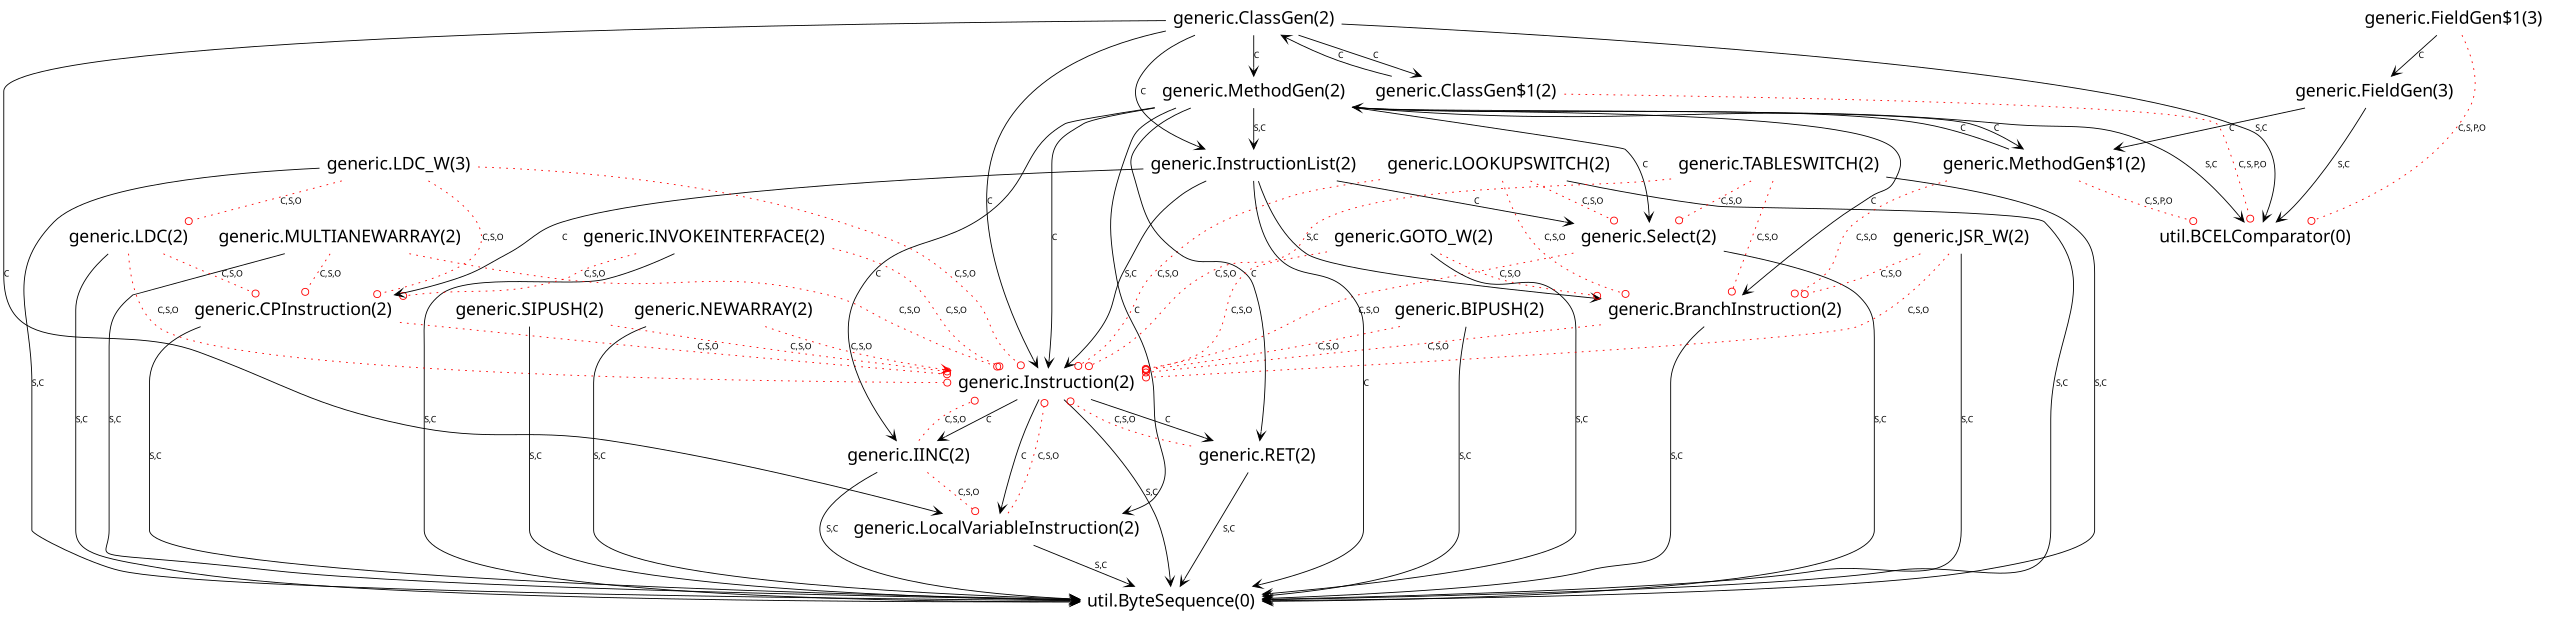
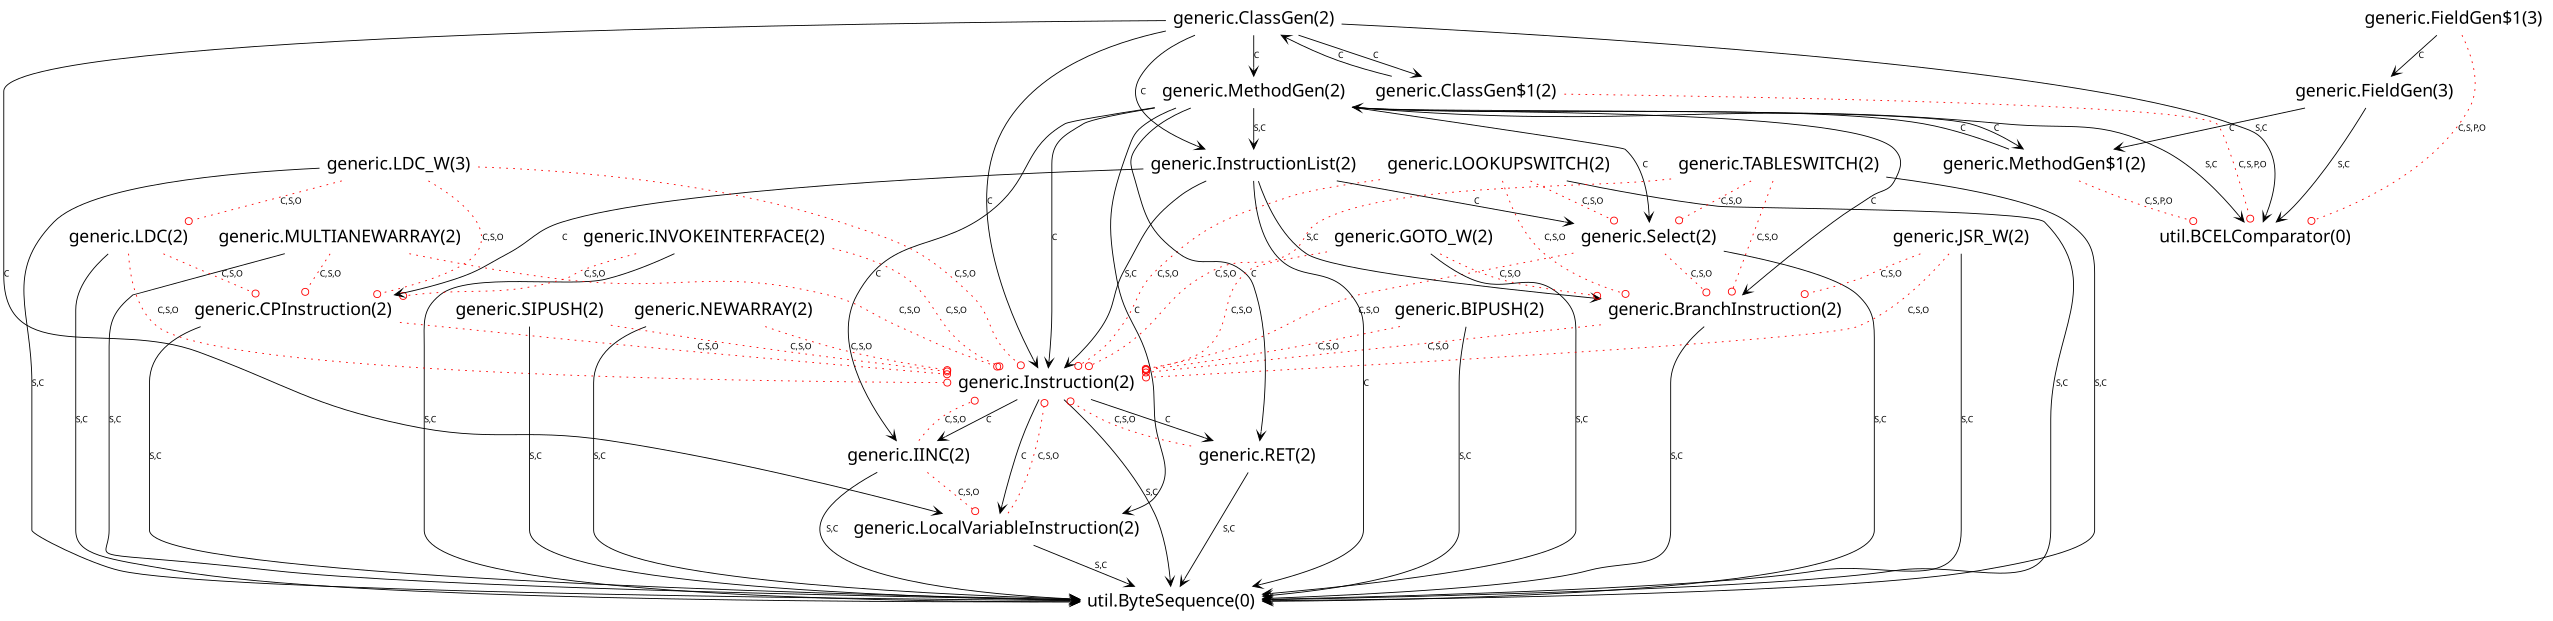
(1859, 220) -> (1684, 272)
(858, 354) -> (858, 354)
